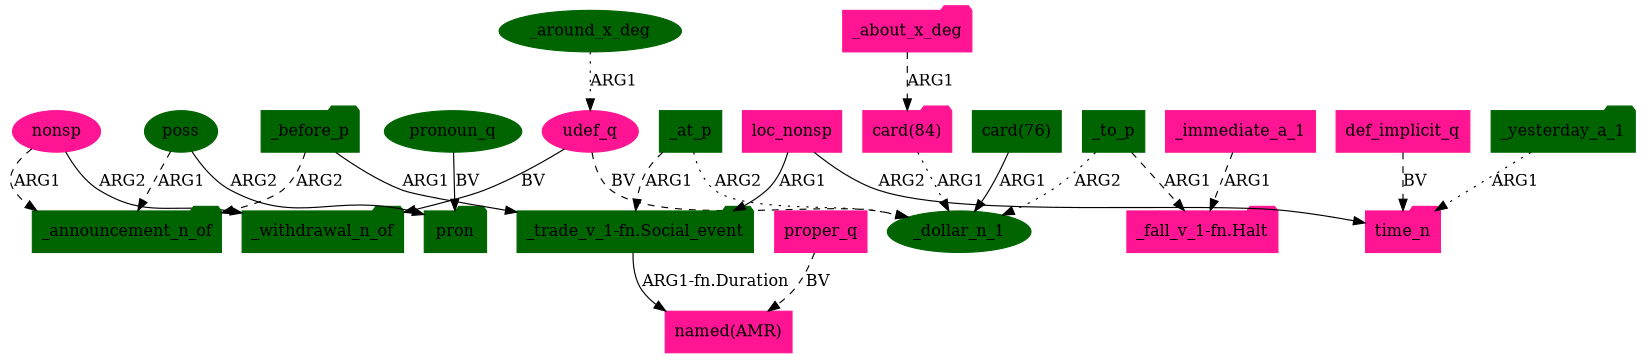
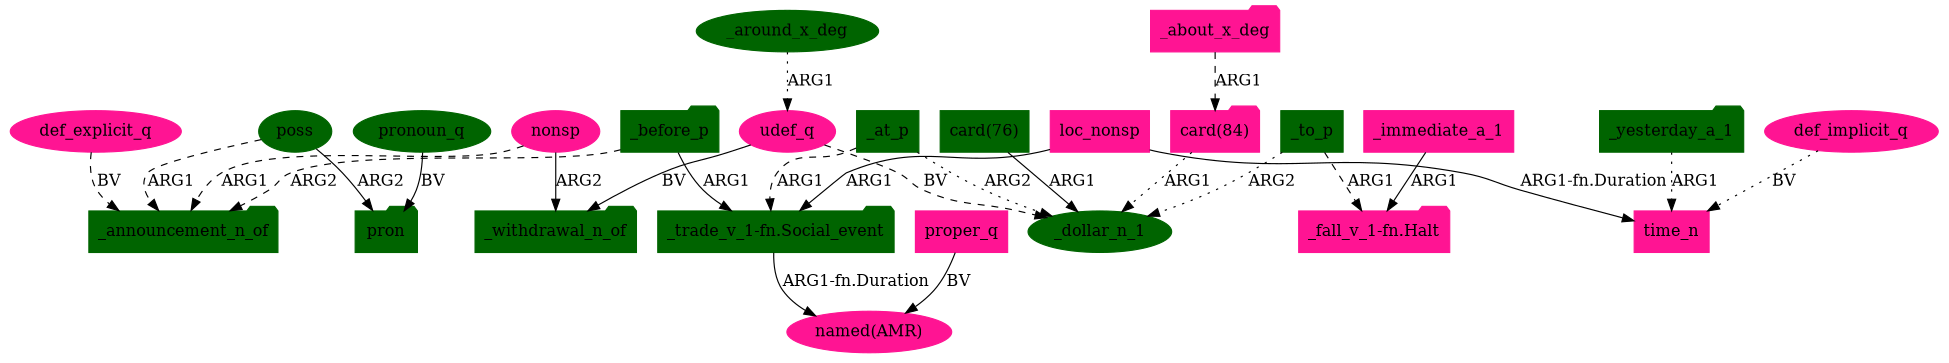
none -> (96, 131)
(1403, 131) -> (1851, 131)
(1224, 176) -> (1410, 177)
(1403, 176) -> (1768, 178)
(902, 182) -> (1594, 182)
(1403, 232) -> (1672, 232)
(800, 282) -> (940, 283)
(729, 332) -> (869, 332)
